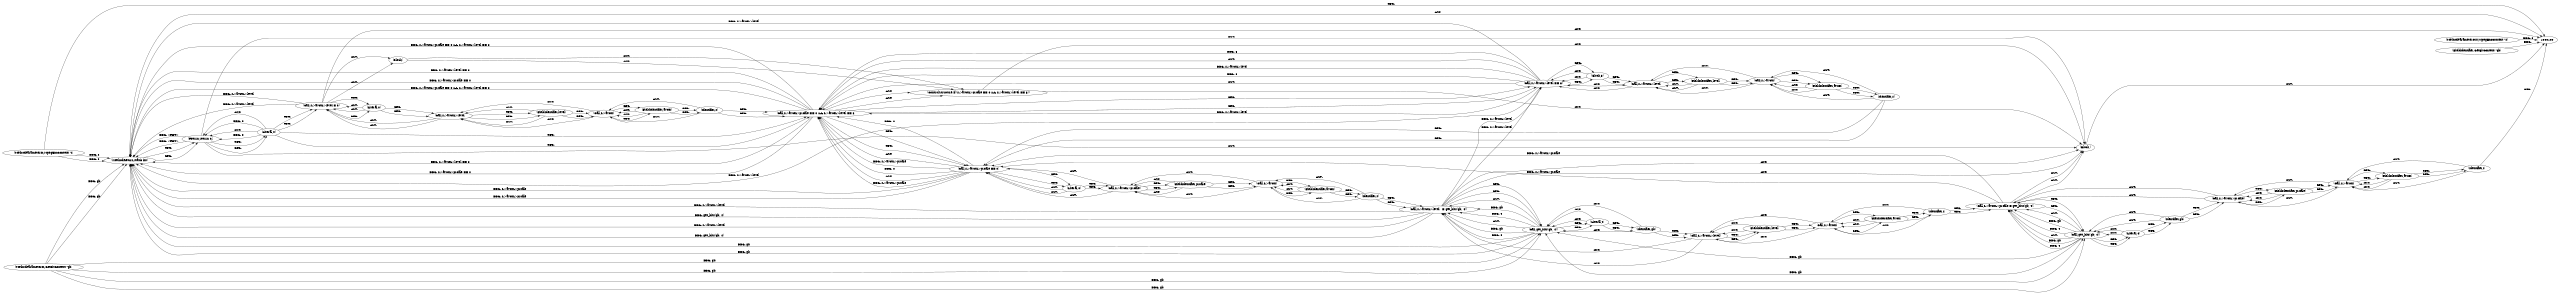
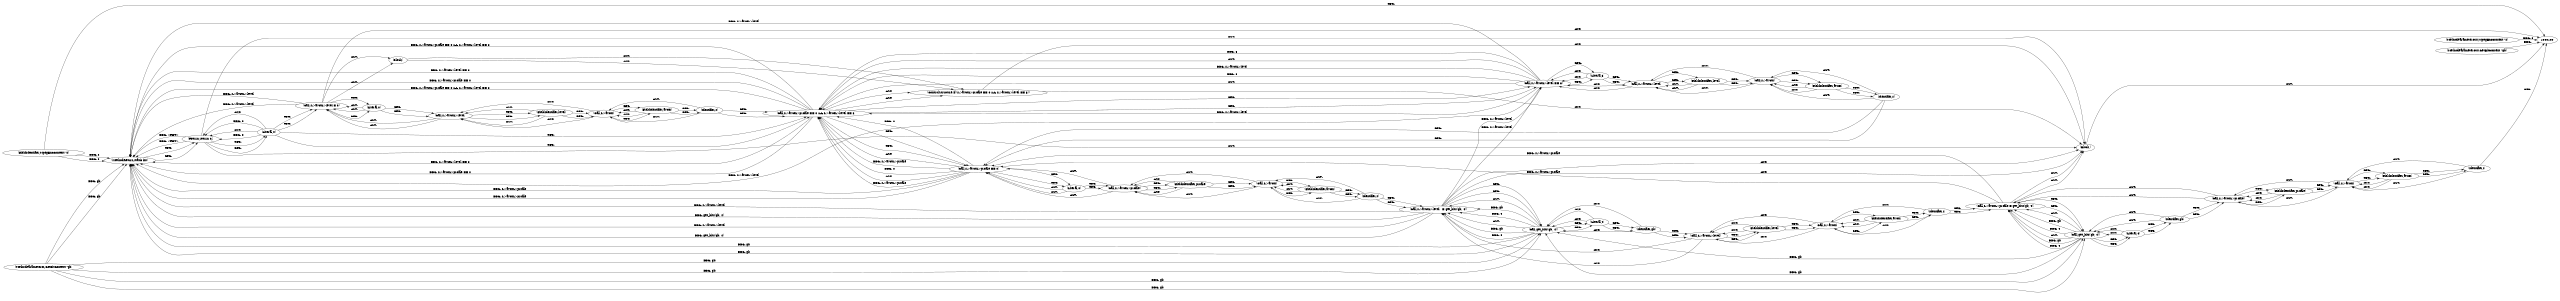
(1285, 14) -> none
(2477, 51) -> (2477, 51)
(1597, 76) -> (1597, 76)
(44, 153) -> (44, 153)
